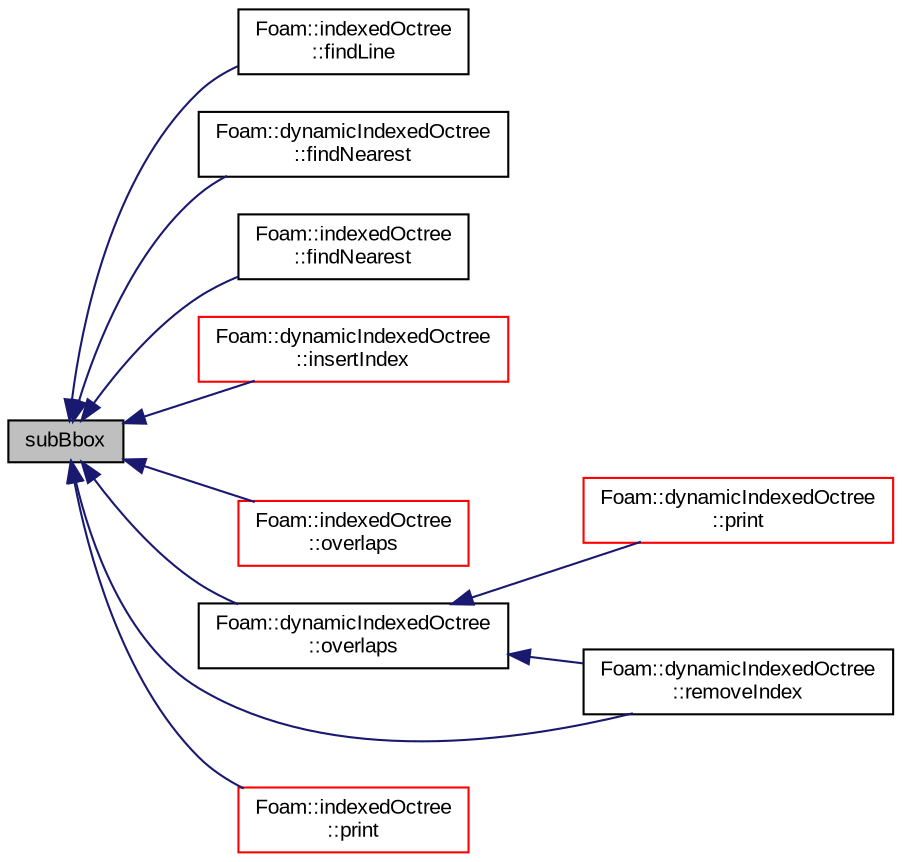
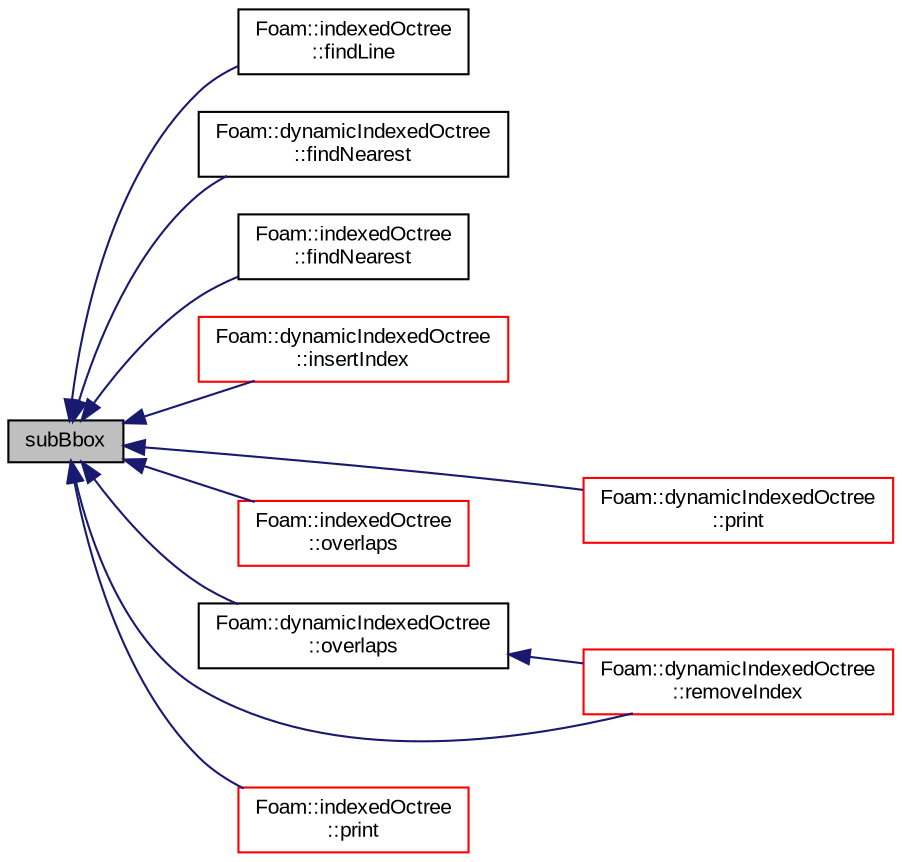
(556, 570) -> (364, 467)
(738, 682) -> (738, 682)
